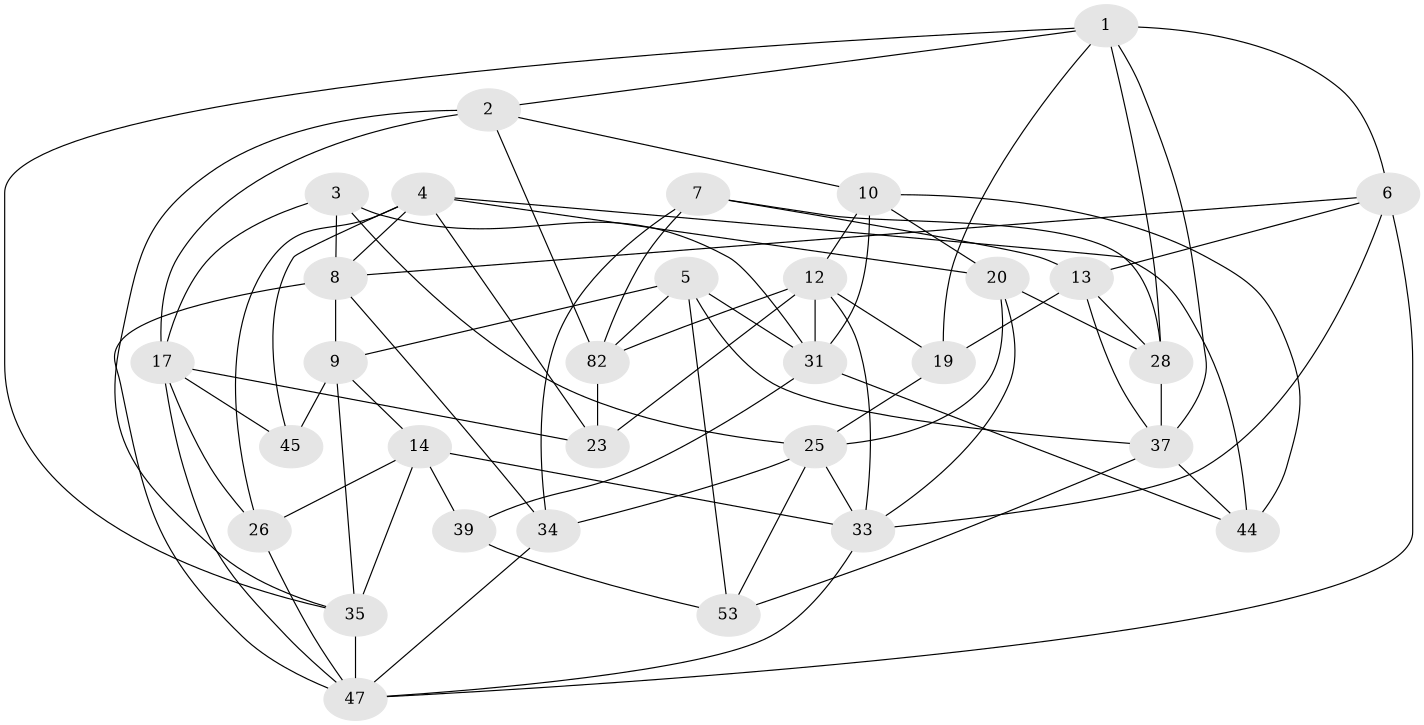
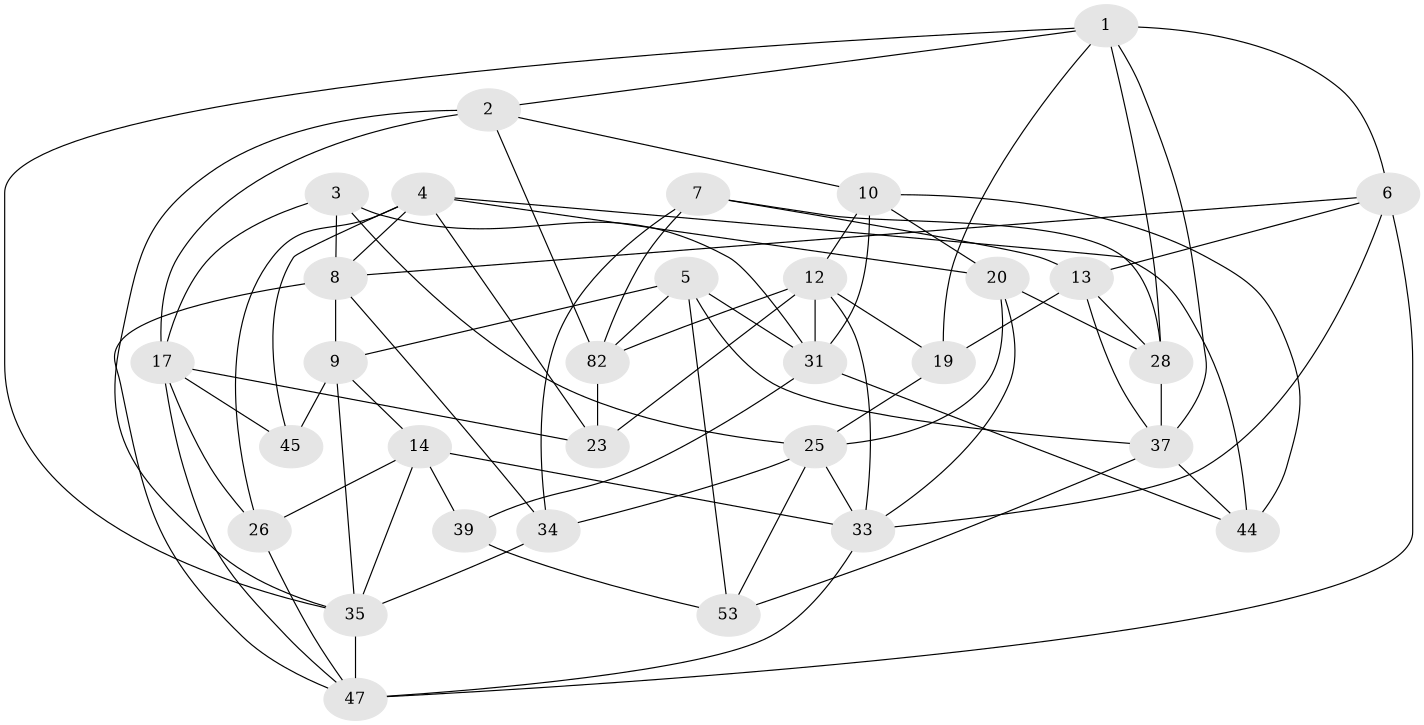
(452, 615) -> (453, 575)
